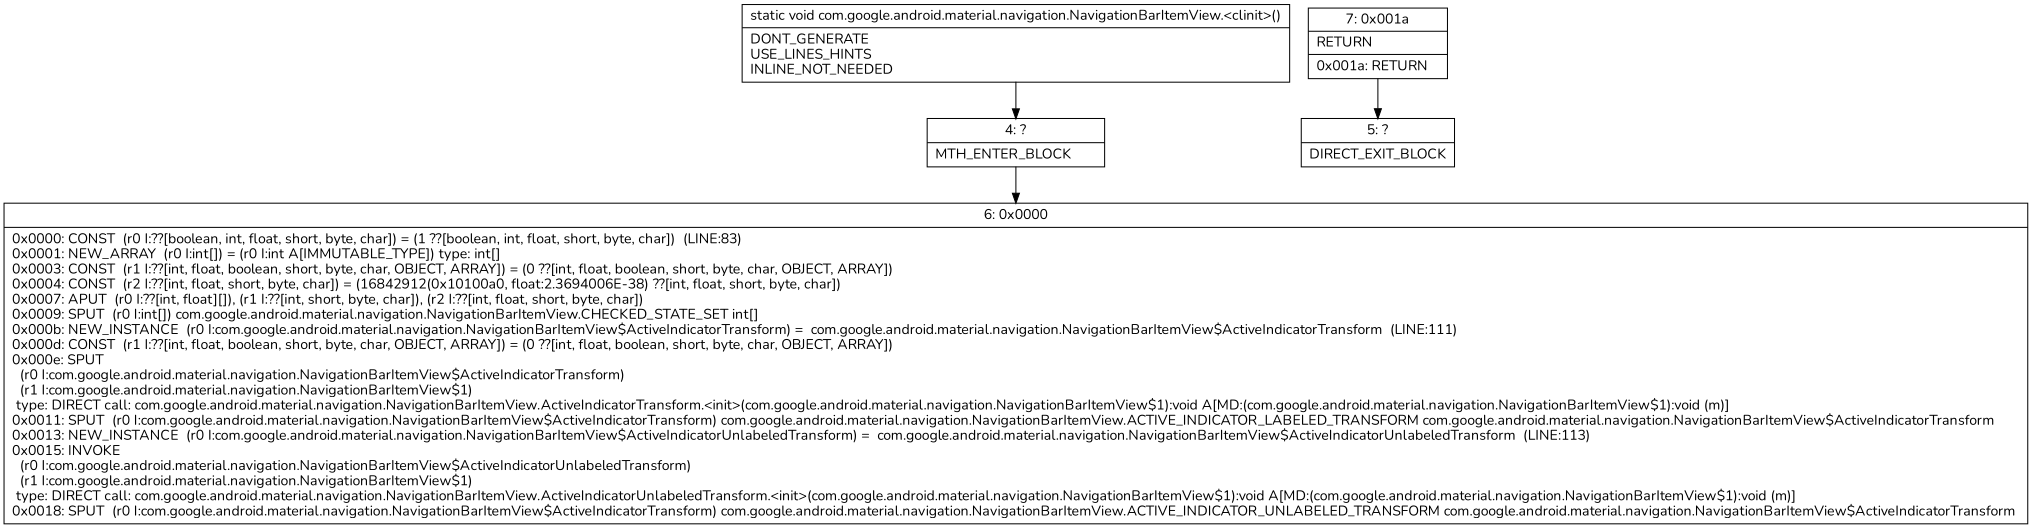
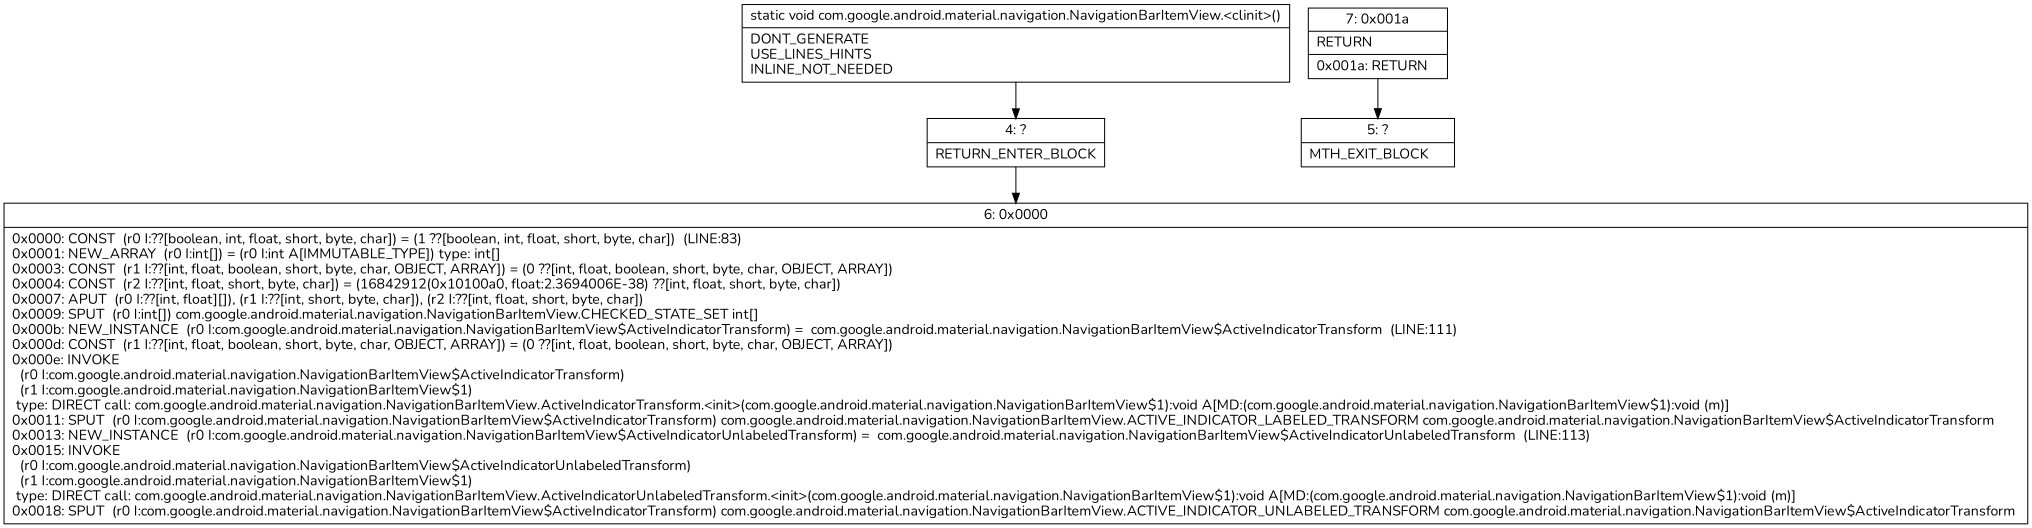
(1004, 154) -> (1016, 154)
(1378, 154) -> (1369, 154)
(62, 360) -> (70, 360)
